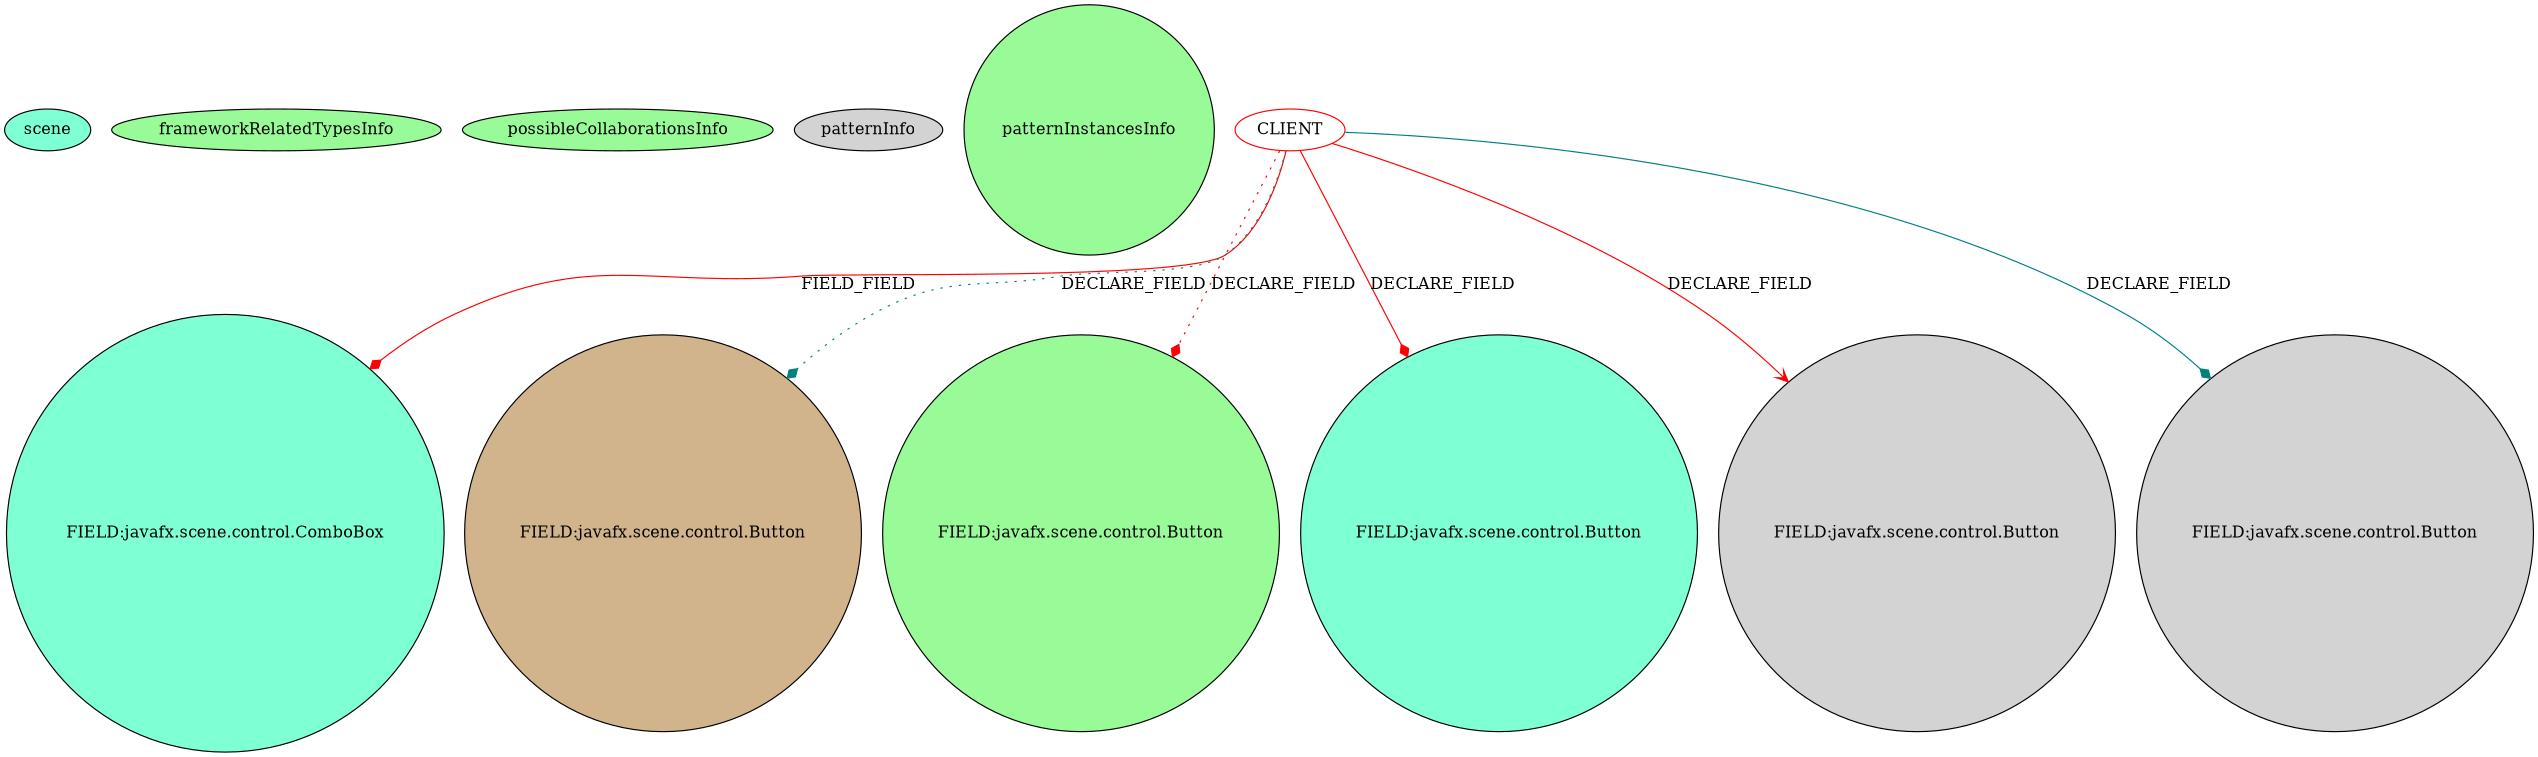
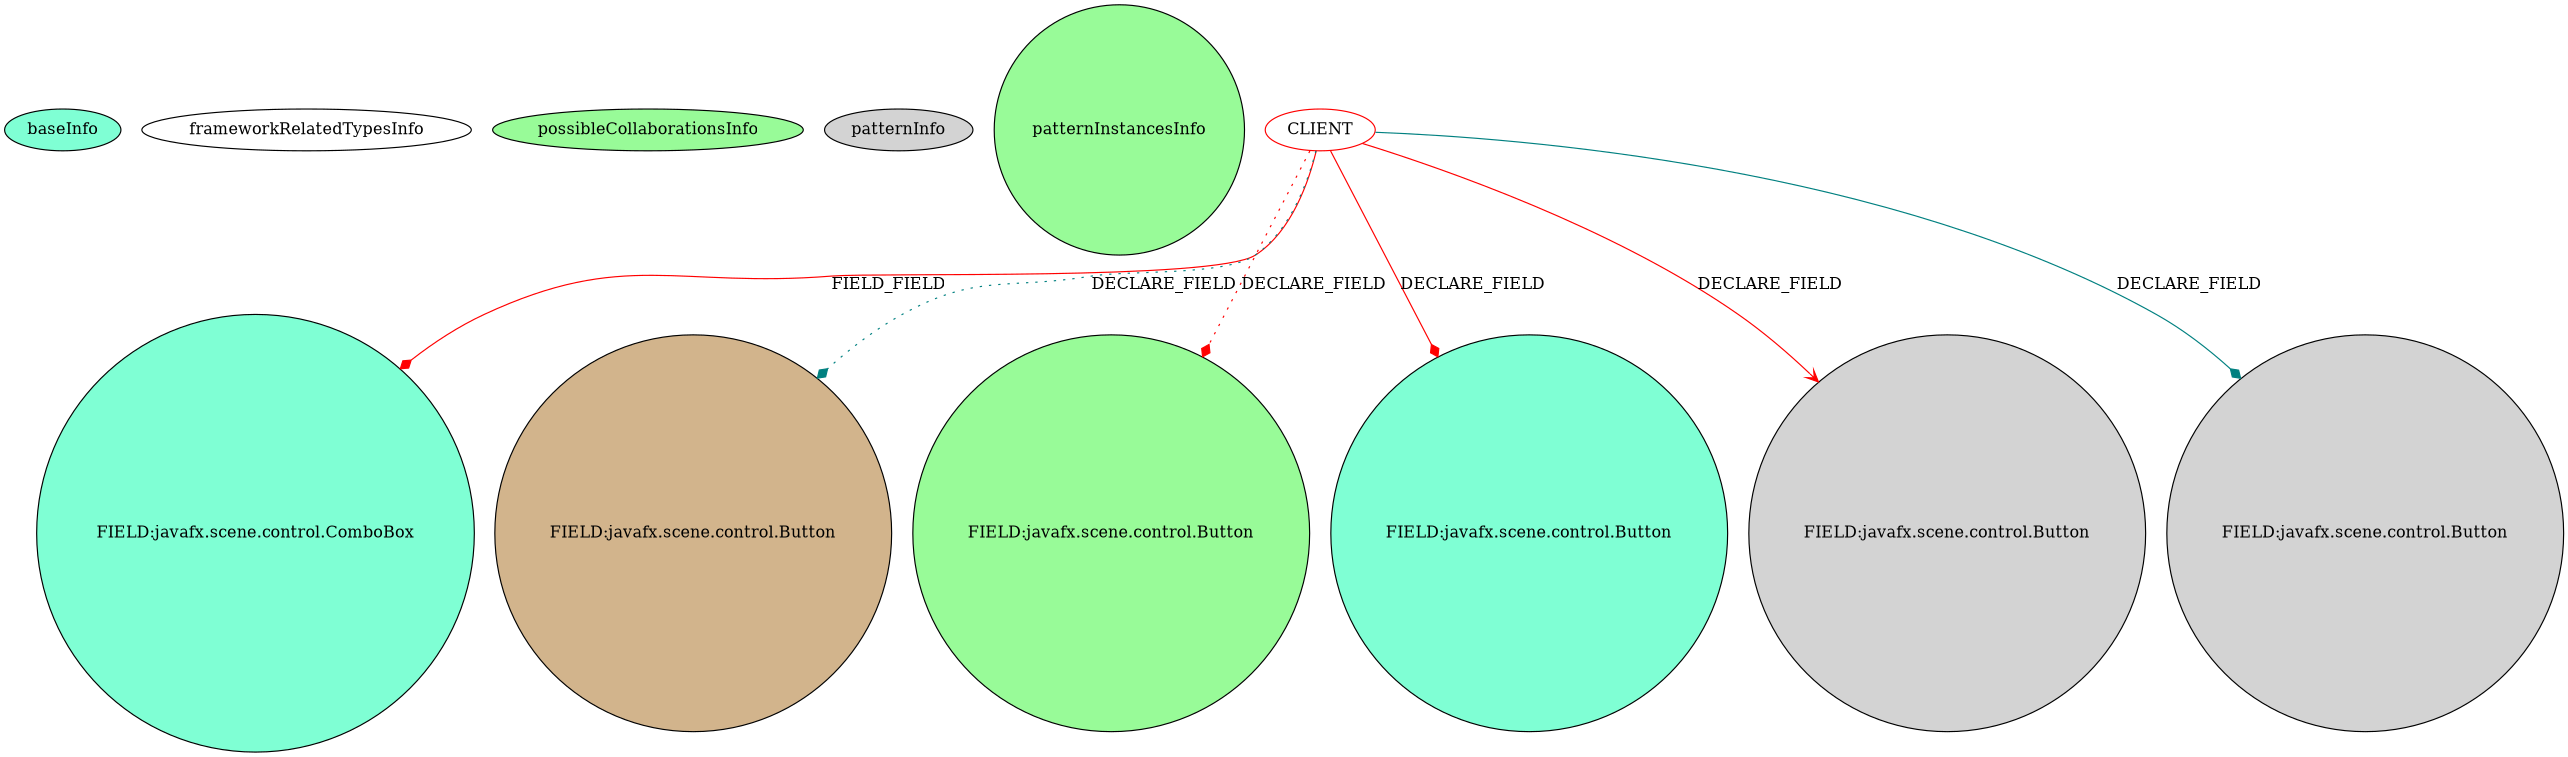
(48, 130) -> (63, 130)
(276, 130) -> (307, 130)
